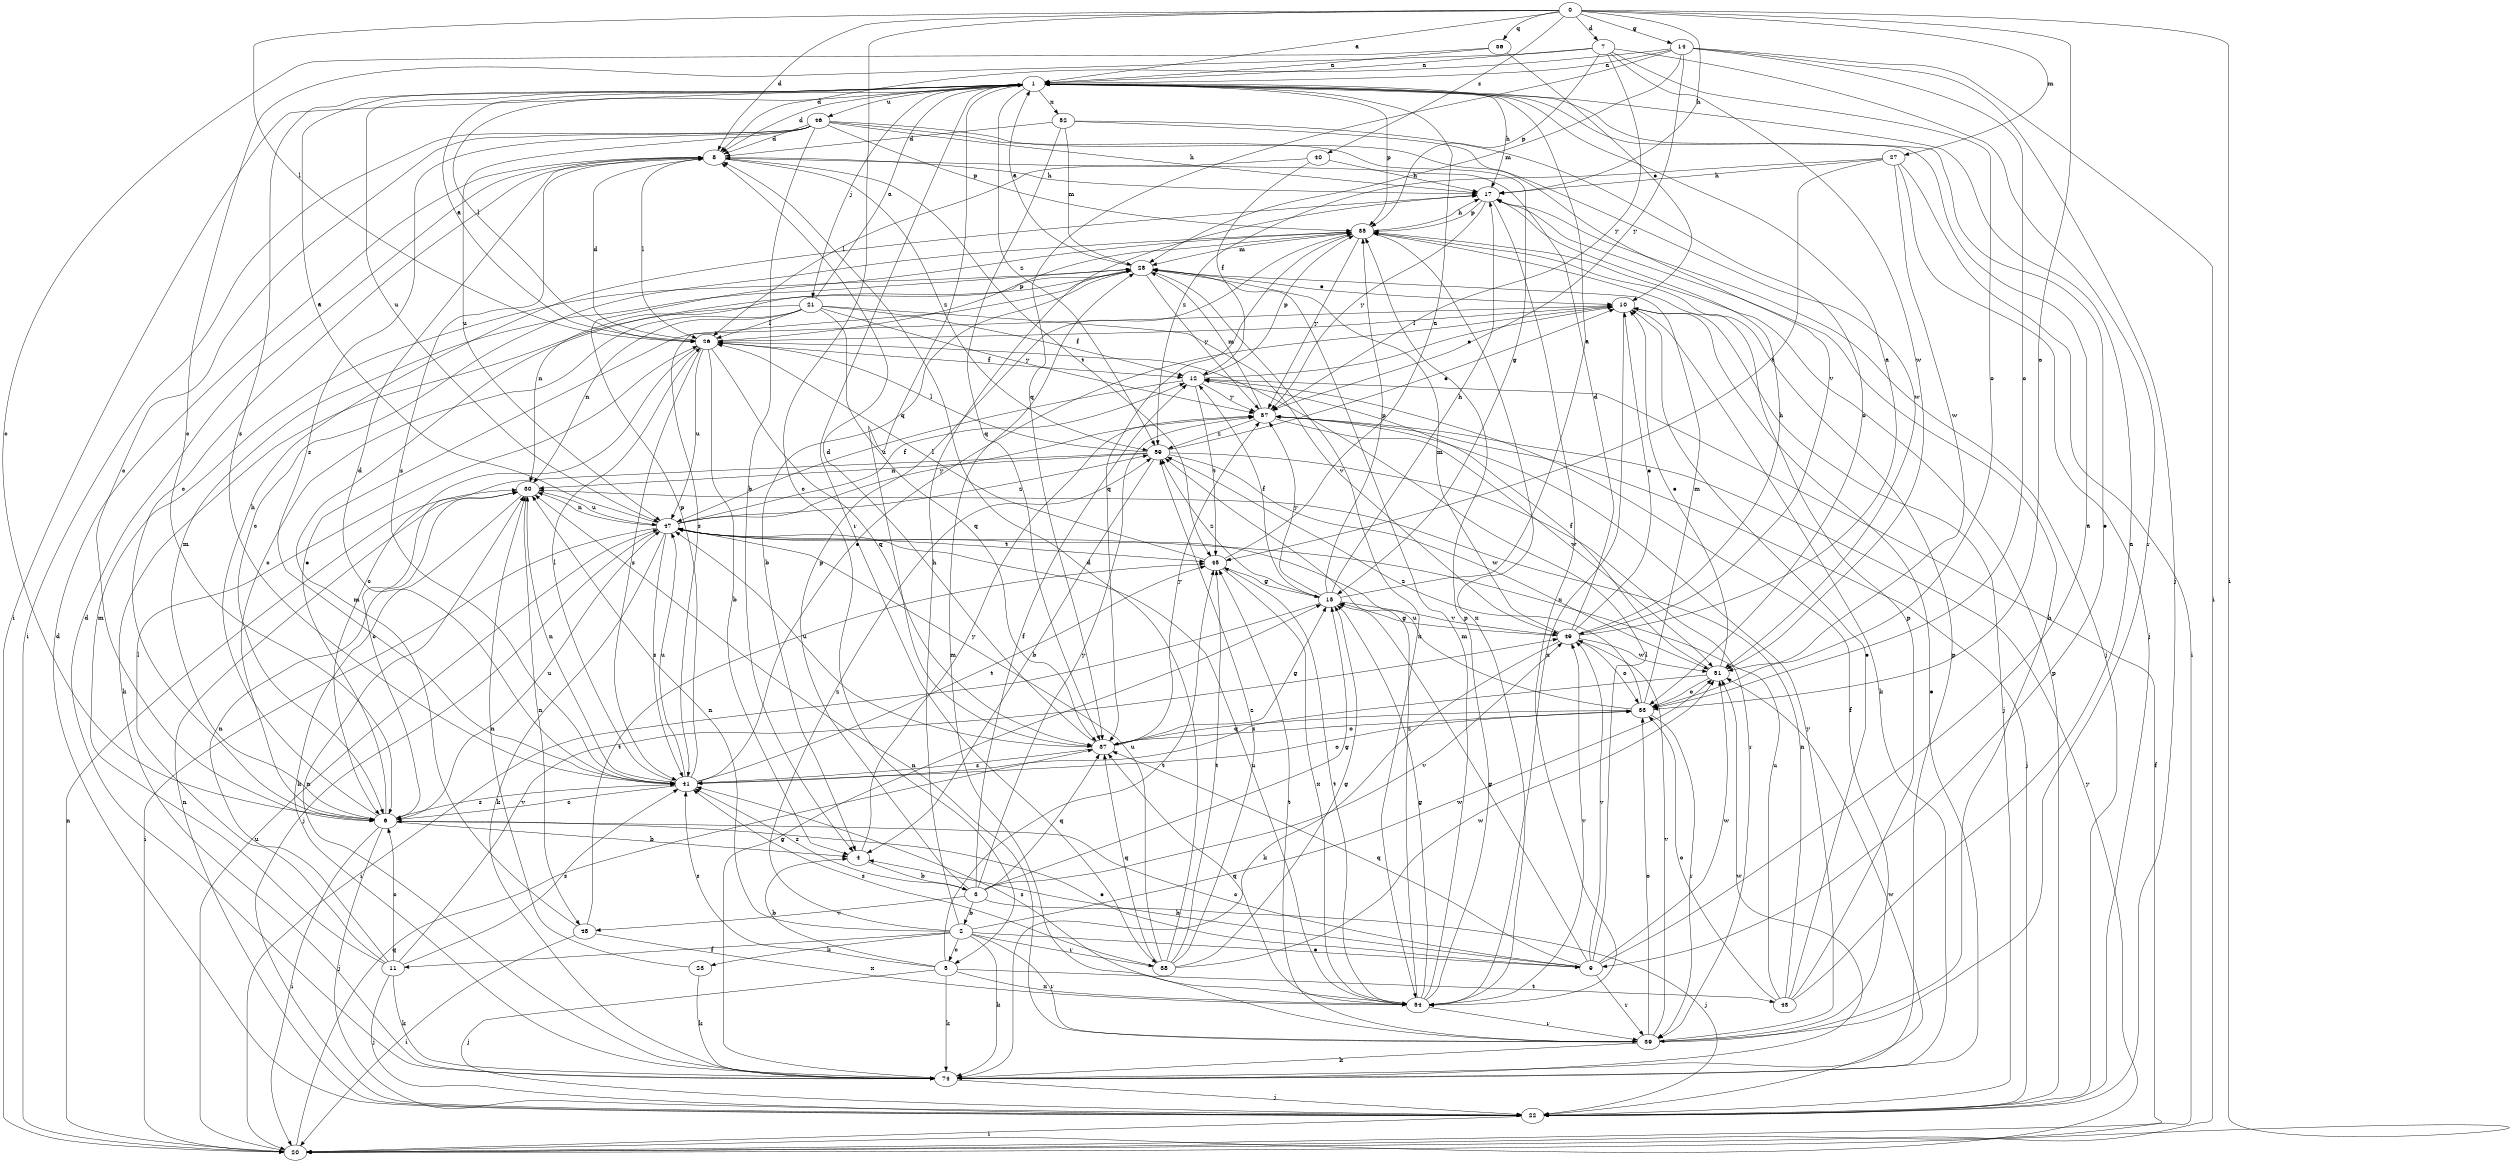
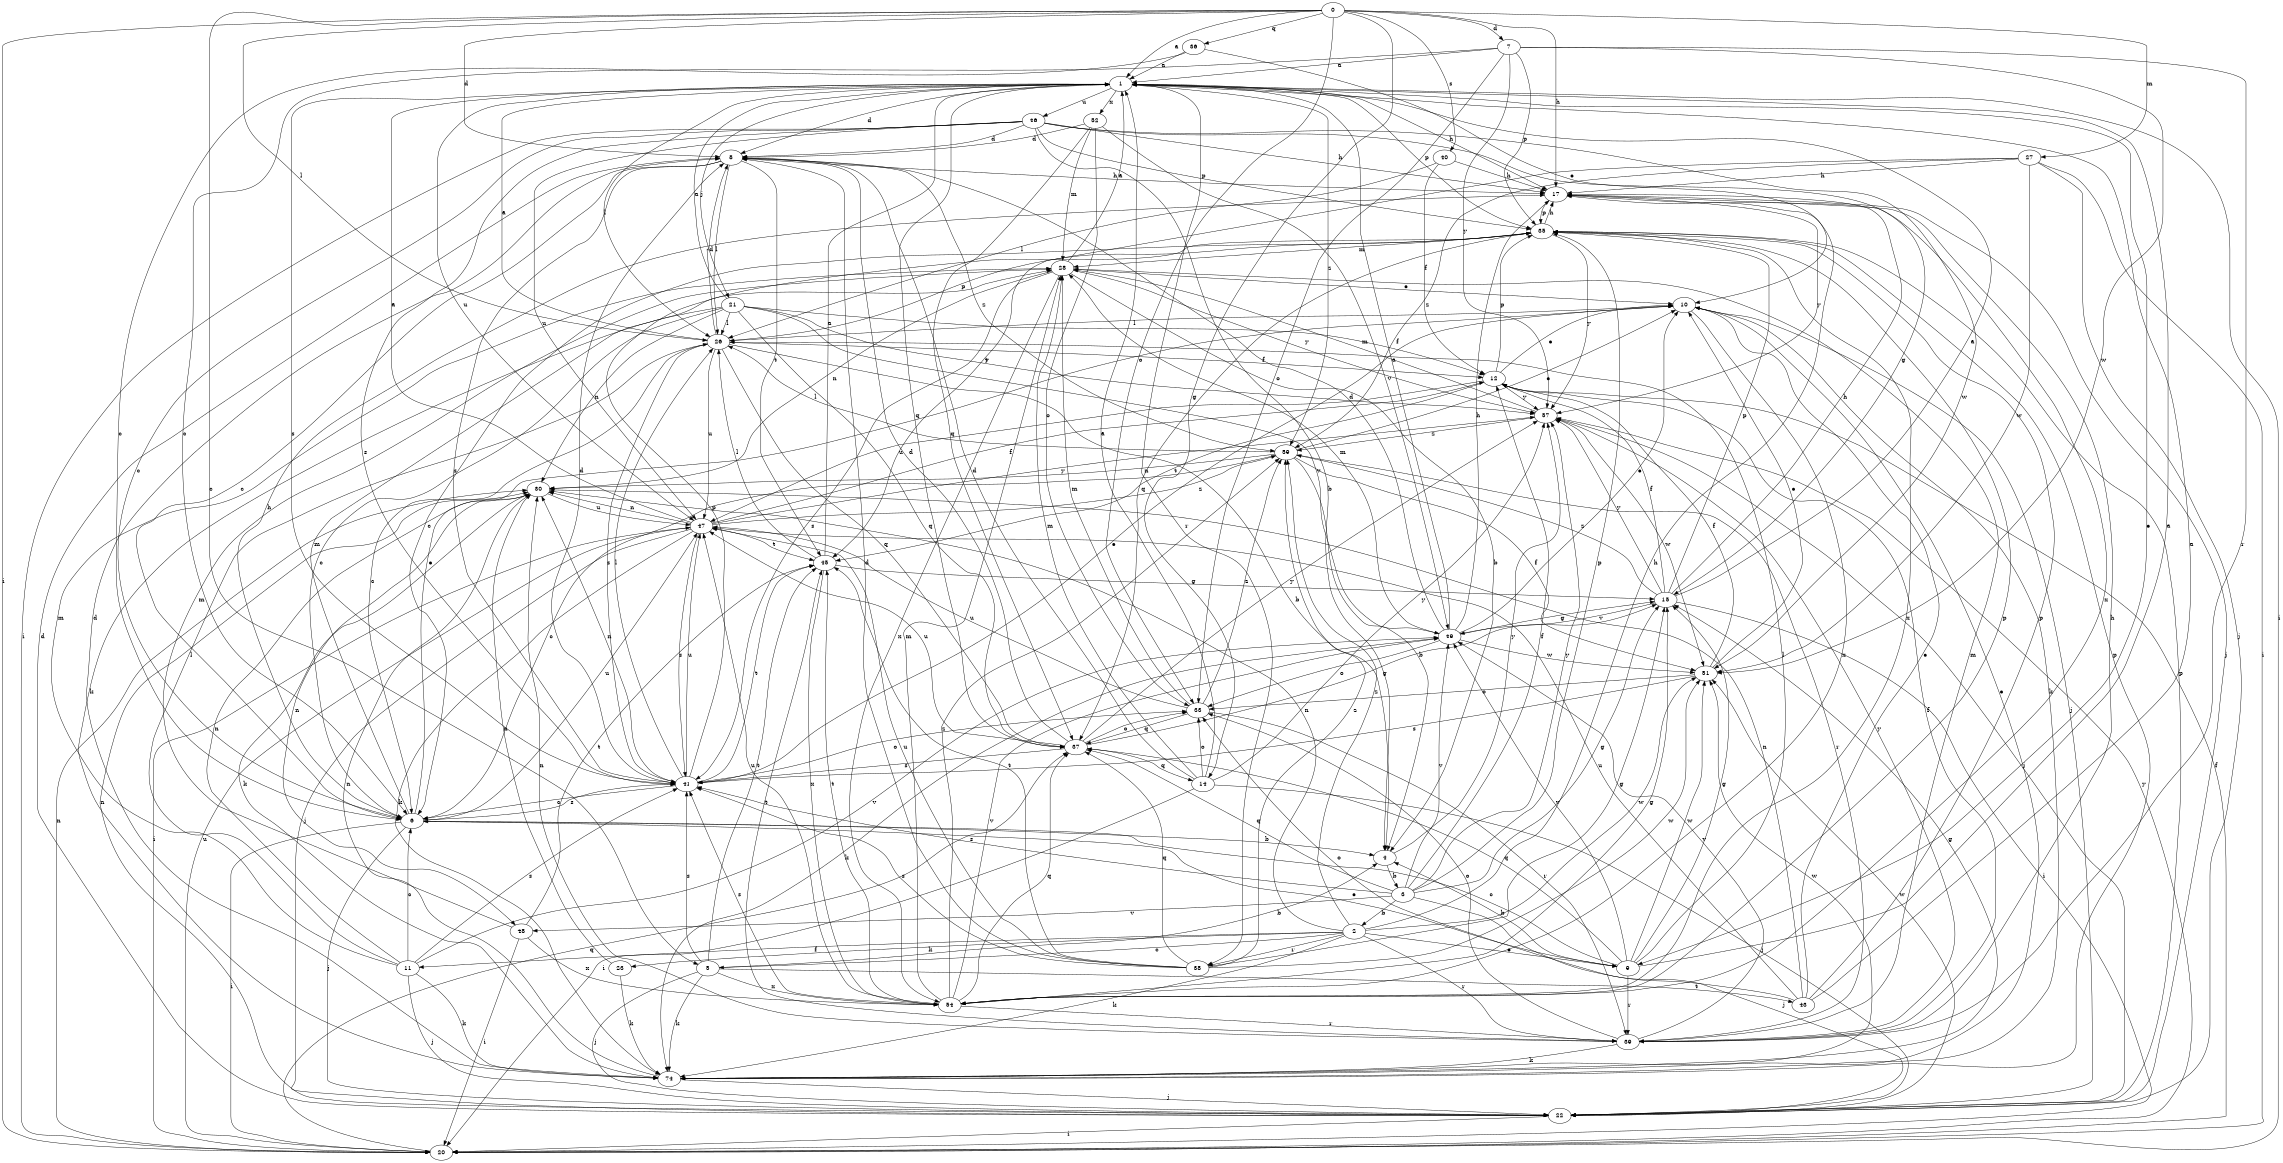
(1115, 208) -> (1140, 758)
(1495, 563) -> (1536, 563)
